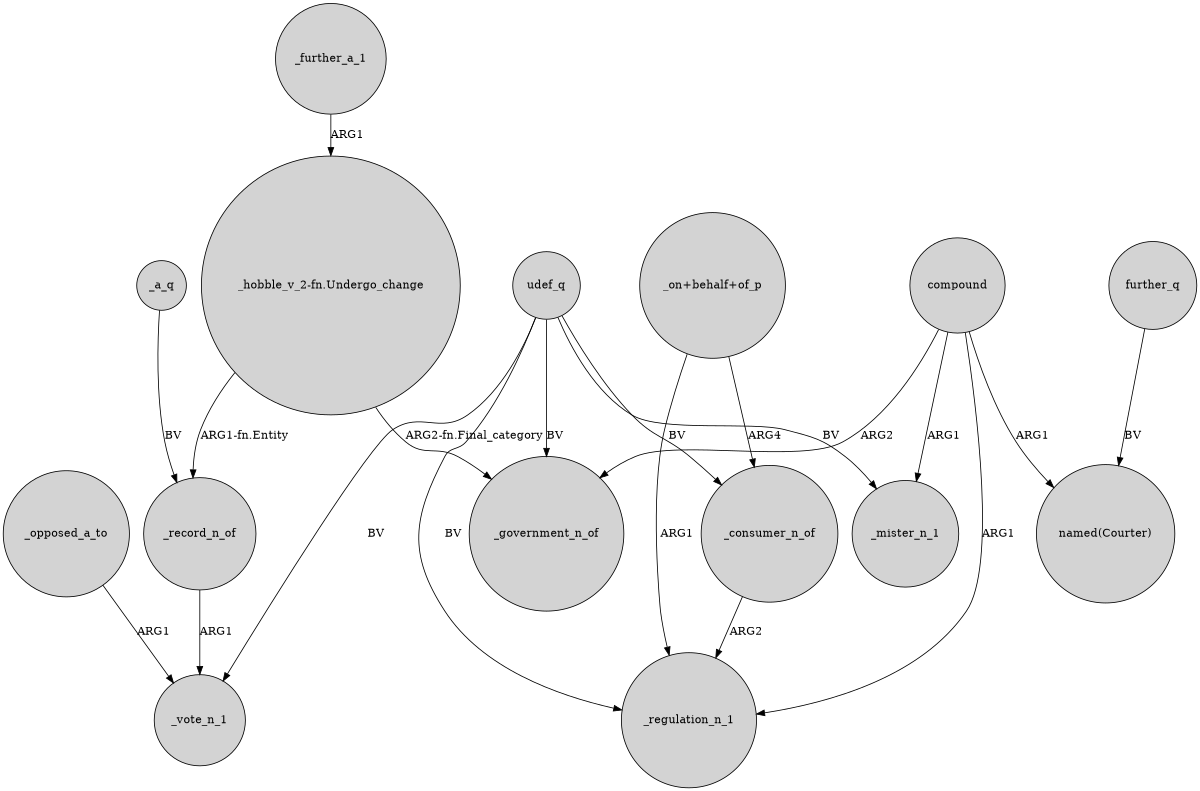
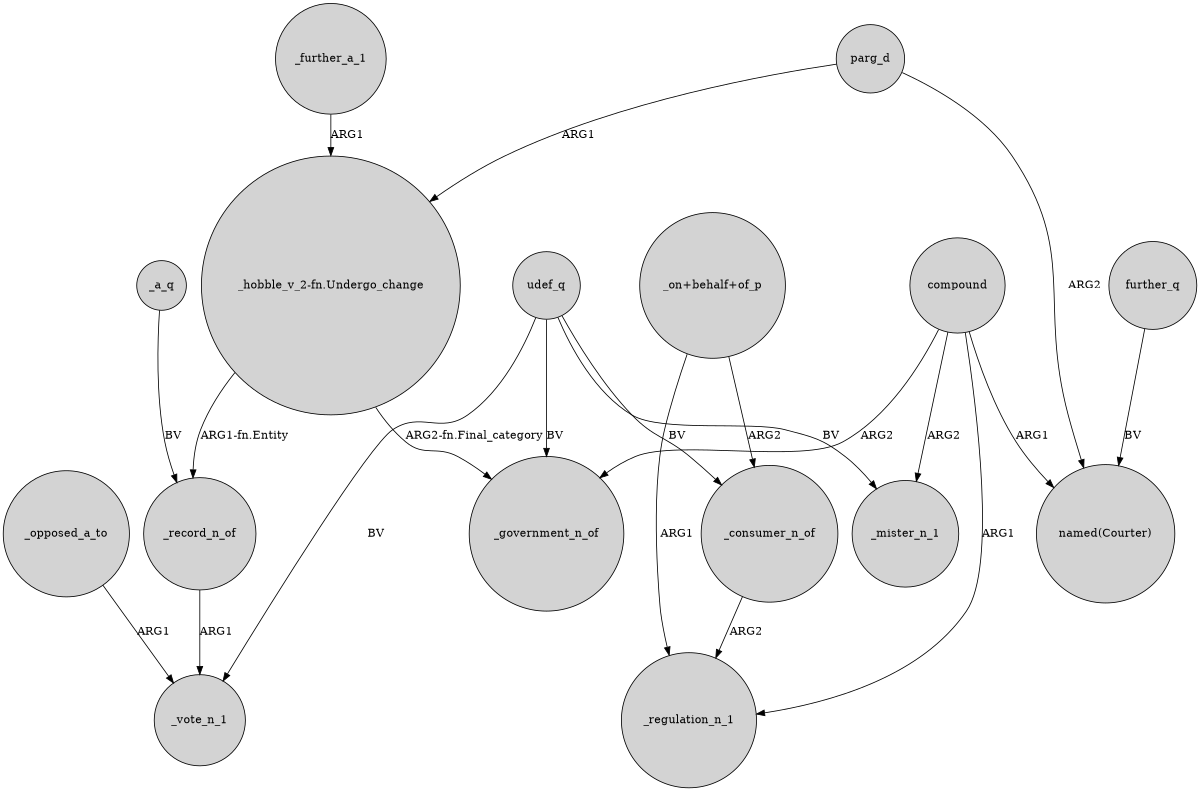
none -> (870, 59)
(765, 436) -> (765, 436)
(944, 436) -> (944, 436)
(420, 549) -> none
